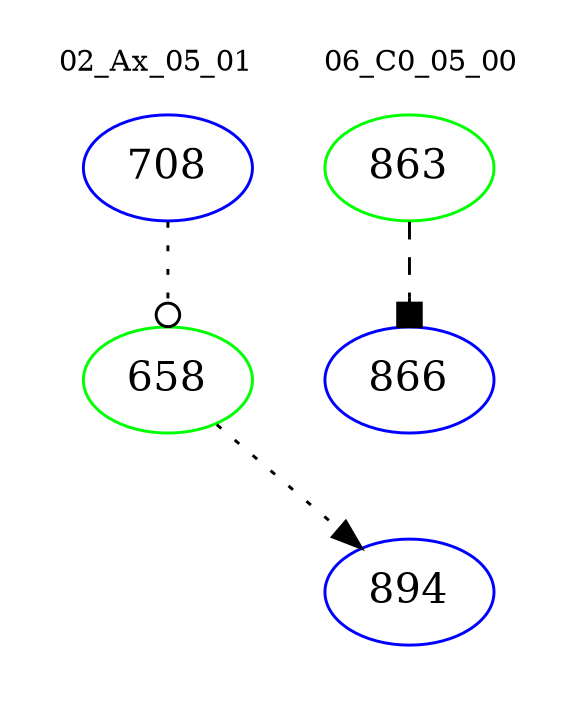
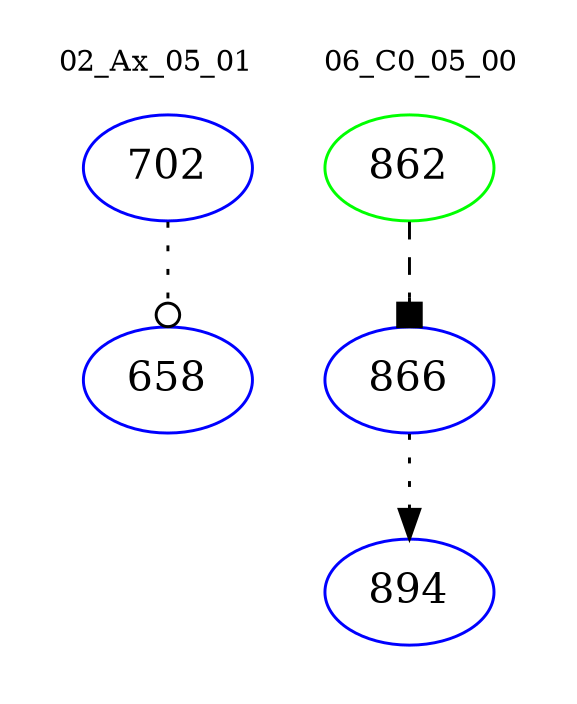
(168, 168) -> (168, 168)
(409, 168) -> (409, 168)
(168, 380) -> (168, 380)
(278, 477) -> (409, 472)
